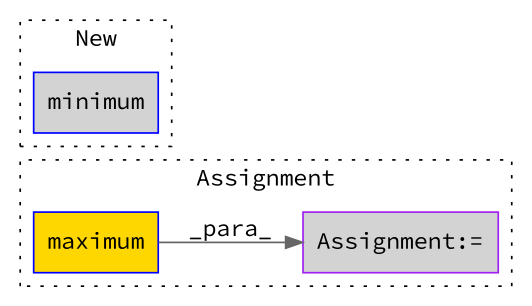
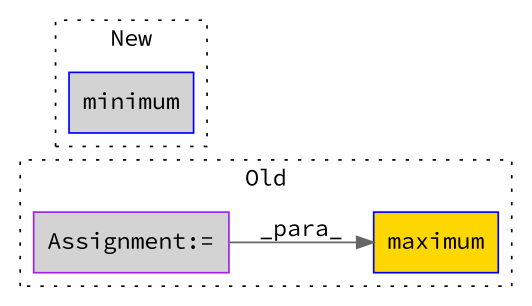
(266, 179) -> (266, 179)
(222, 242) -> (293, 242)
